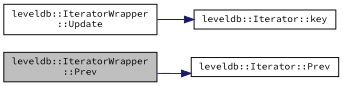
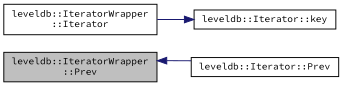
(80, 20) -> (80, 20)
(169, 73) -> (179, 61)
